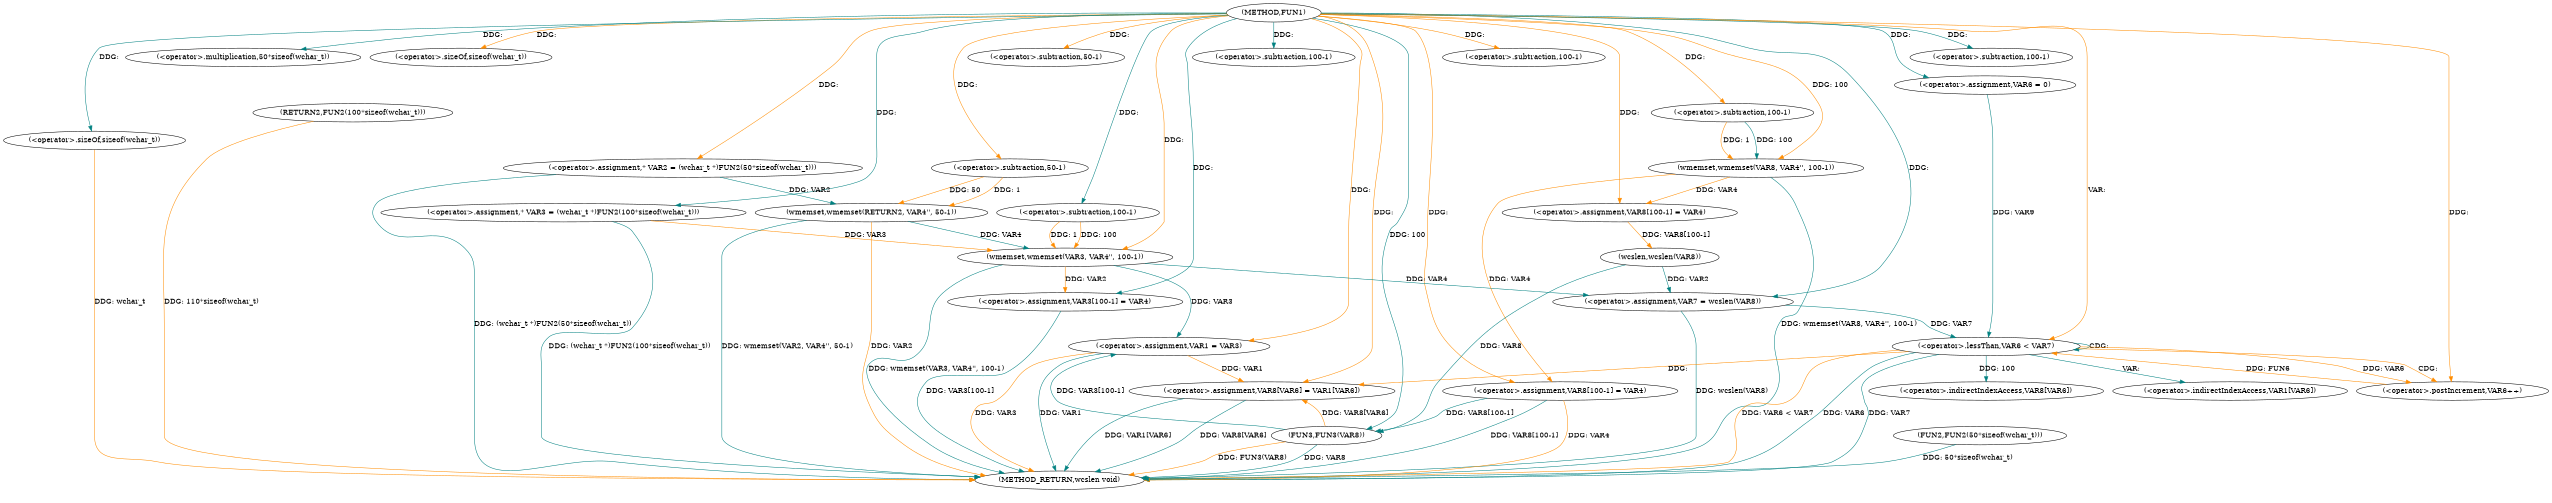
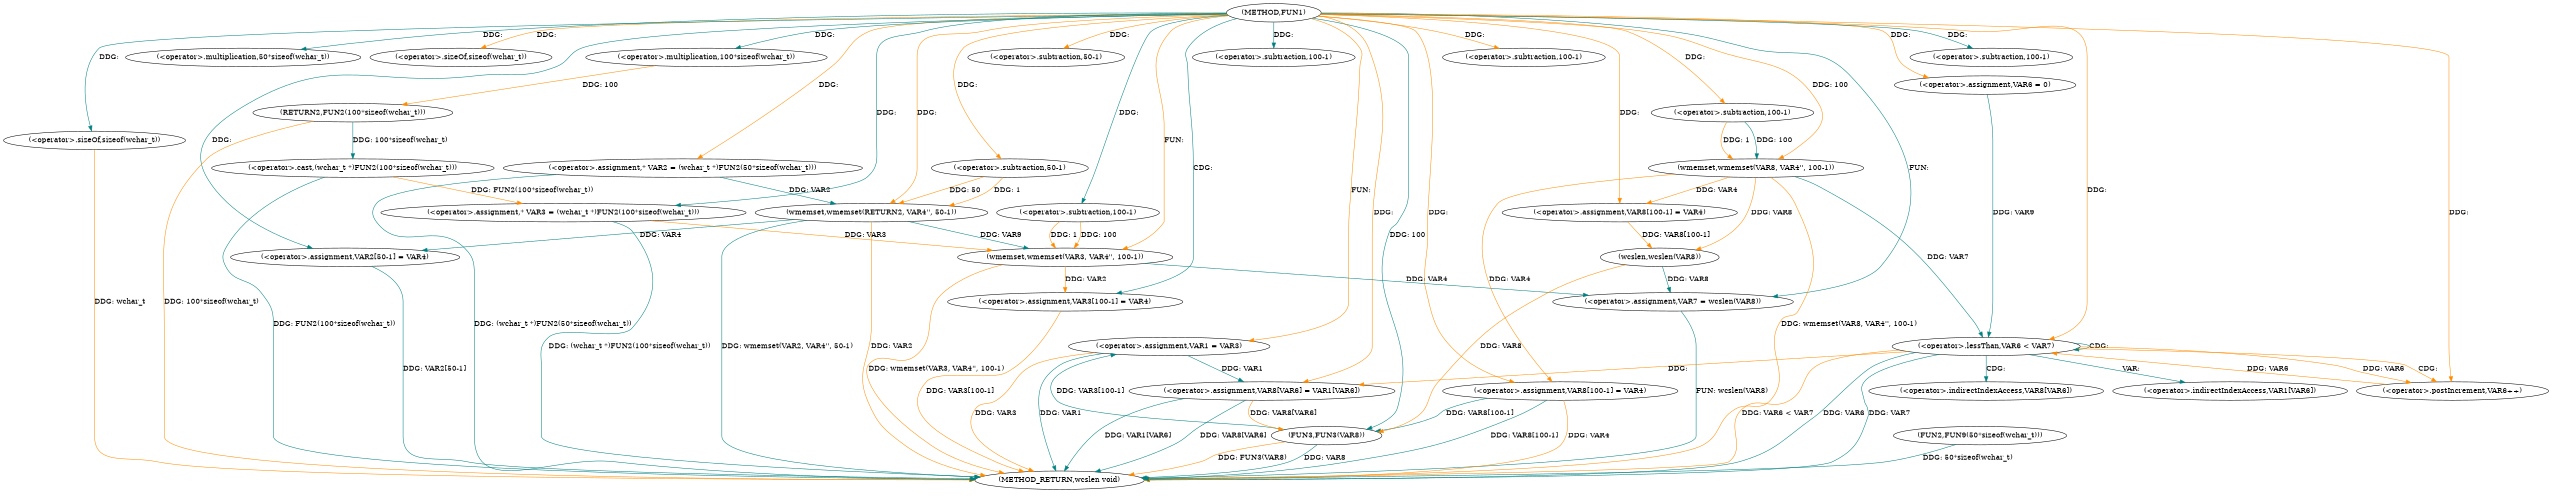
(1634, 17) -> (1634, 17)
none -> (990, 30)
none -> (706, 57)
(1175, 140) -> (1175, 140)
none -> (353, 168)
(1204, 168) -> (1204, 168)
(1920, 168) -> (1920, 168)
(1362, 190) -> (1362, 190)
(2098, 190) -> (2098, 190)
none -> (1741, 223)
(1001, 235) -> (1001, 235)
none -> (345, 257)
(1688, 280) -> (1688, 280)
(1173, 283) -> none
(212, 302) -> (212, 302)
(1871, 311) -> (1896, 235)
(1490, 329) -> (1490, 329)
(871, 363) -> (871, 363)
(1213, 368) -> (1213, 368)
(1997, 369) -> (1997, 369)
(2268, 369) -> (2268, 369)
(933, 378) -> (933, 378)
(1732, 391) -> (1732, 391)
(1319, 412) -> (1255, 421)
(1980, 436) -> (1980, 436)
(1597, 463) -> (1597, 463)
